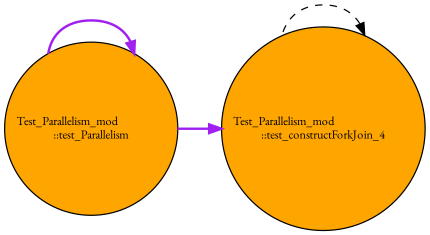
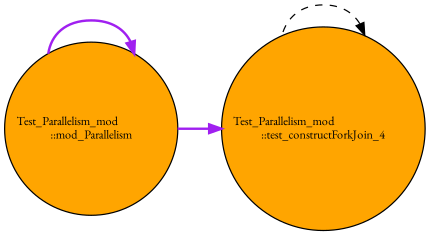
(91, 129) -> (91, 129)
